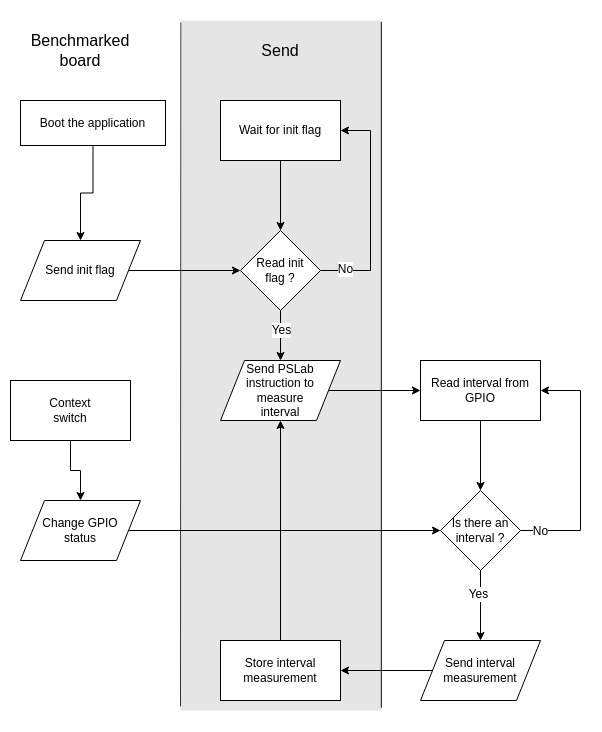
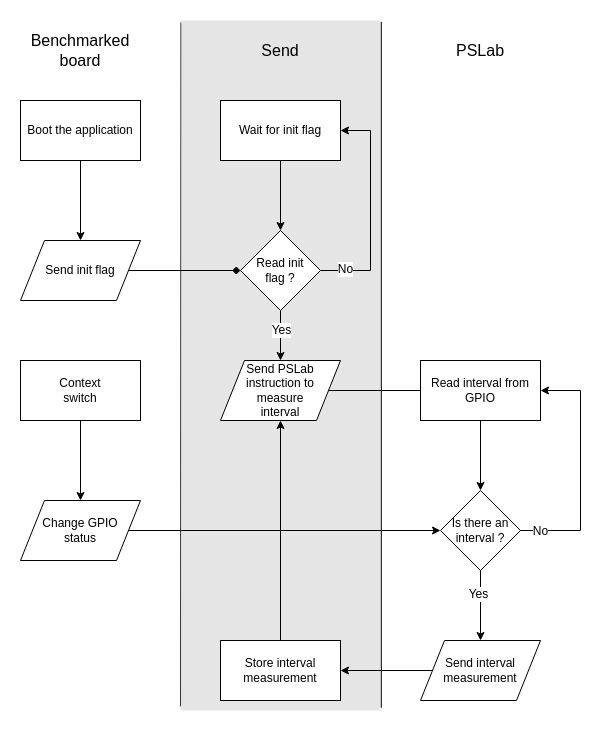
none -> (481, 51)
(93, 123) -> (81, 131)
(232, 271) -> (232, 271)
(412, 391) -> (415, 391)
(71, 411) -> (81, 391)
